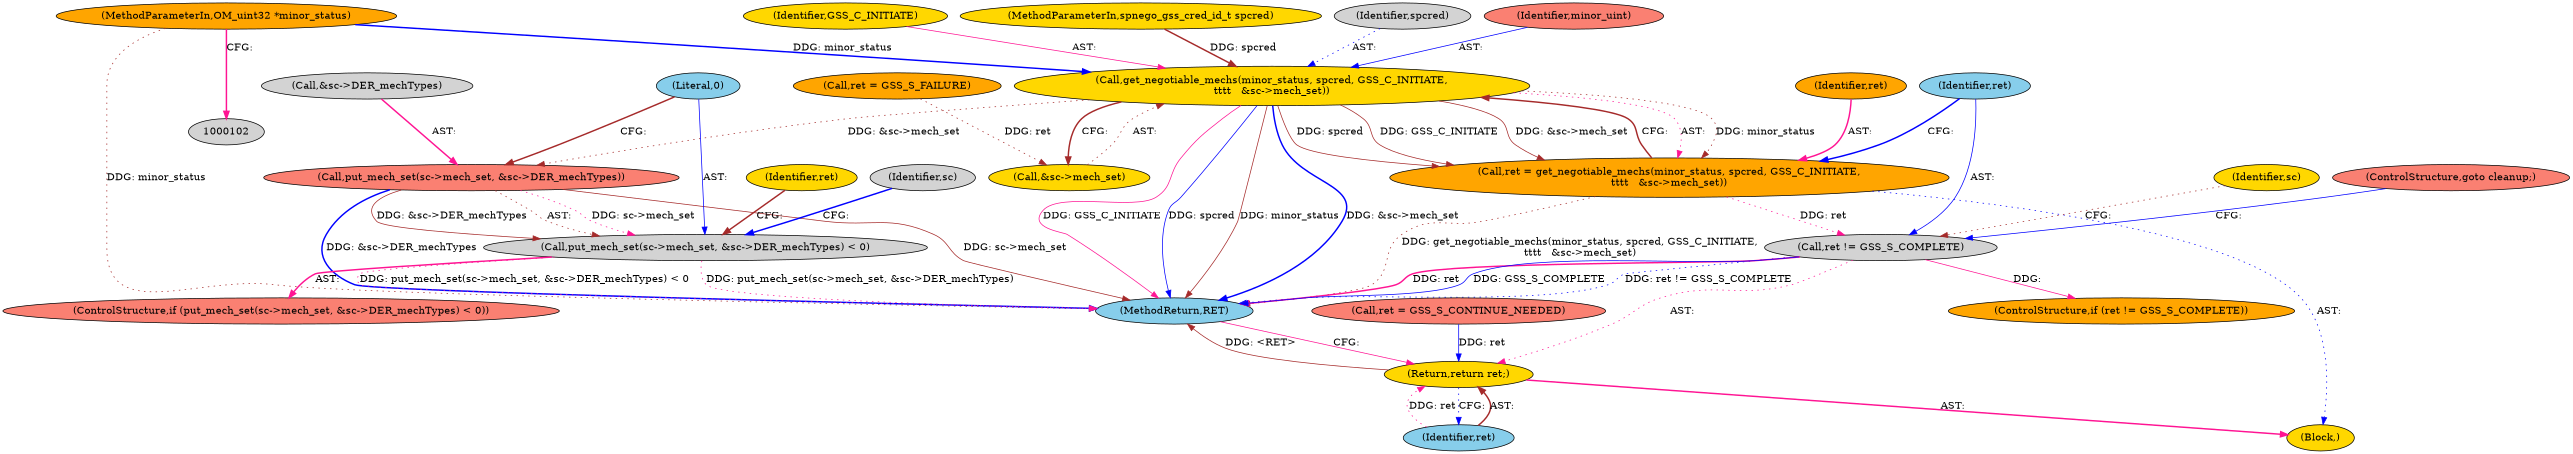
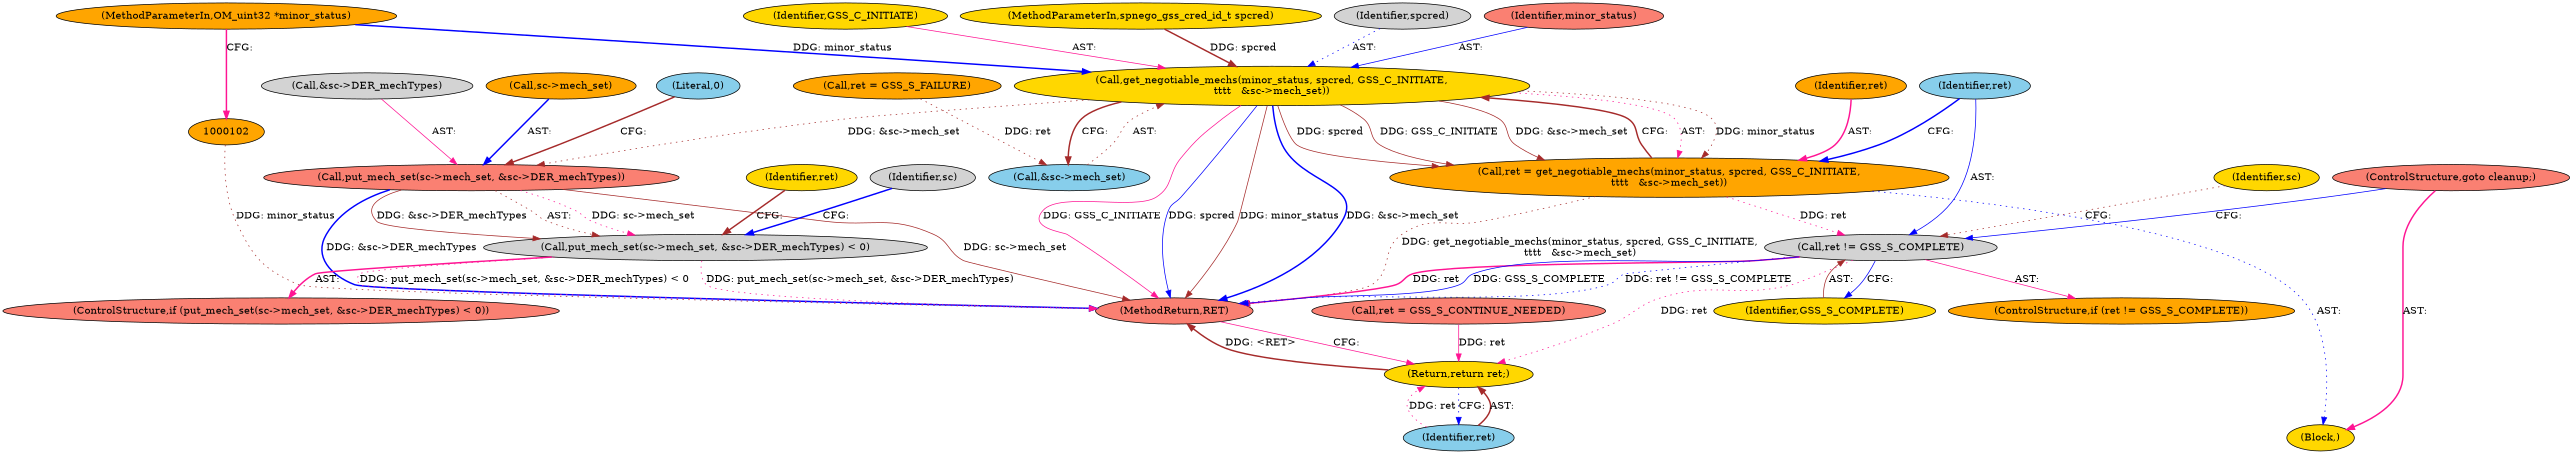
(1574, 16) -> (1574, 16)
none -> (561, 86)
(416, 129) -> (416, 129)
(226, 132) -> (226, 132)
(702, 163) -> none
(1069, 178) -> (1069, 178)
(2029, 279) -> (2029, 279)
(365, 290) -> (609, 298)
(1174, 311) -> (1174, 311)
(1684, 311) -> (1684, 311)
none -> (1825, 311)
(1459, 339) -> (1459, 339)
(1288, 361) -> (1288, 361)
(1903, 407) -> (2403, 315)
